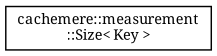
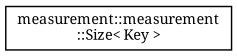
(109, 28) -> (119, 28)
